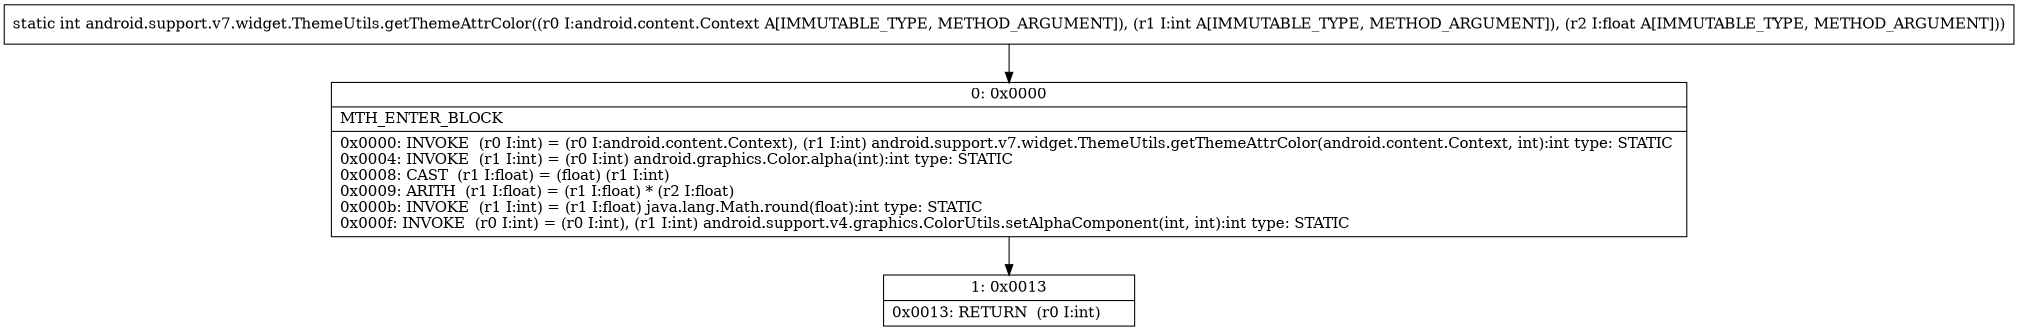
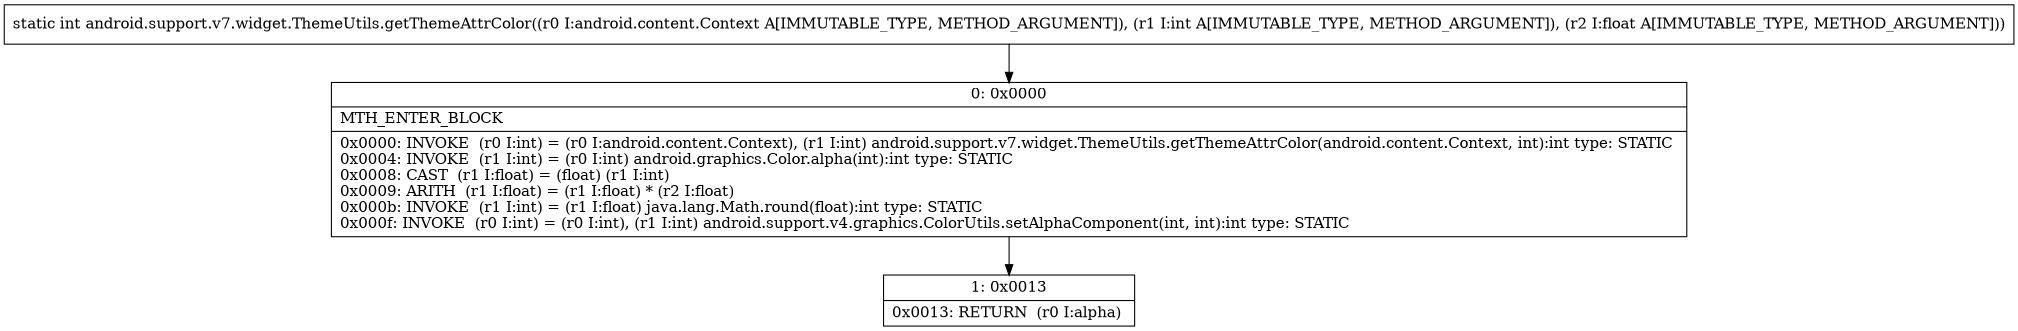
(999, 313) -> (1009, 313)
